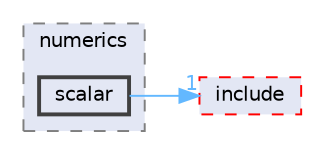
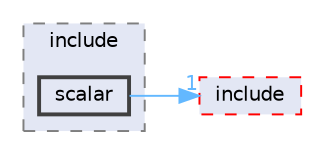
(84, 42) -> (84, 42)
